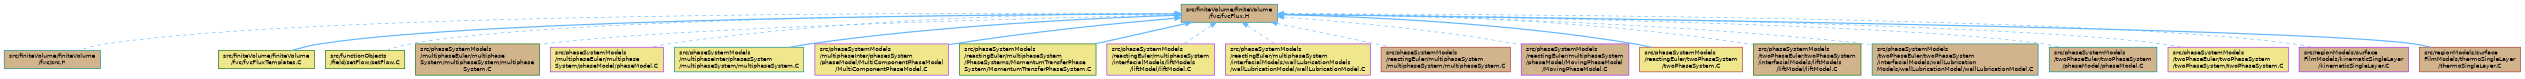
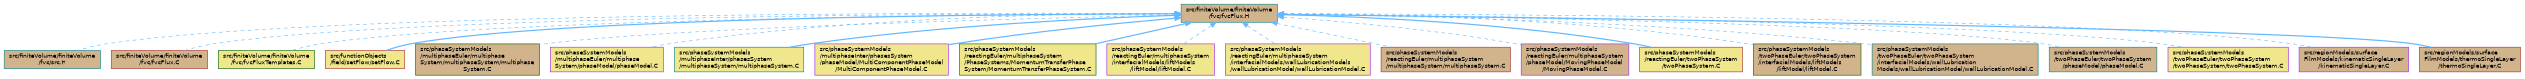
(780, 19) -> (780, 19)
(534, 27) -> (534, 27)
none -> (159, 60)
(365, 60) -> (365, 60)
